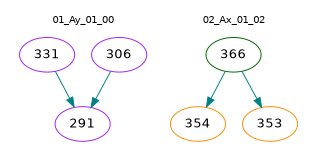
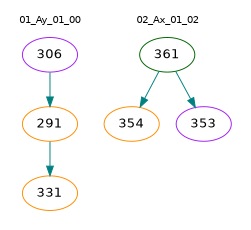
(47, 55) -> (50, 193)
(234, 55) -> (167, 55)
(62, 85) -> (50, 154)
(83, 124) -> (50, 124)
(270, 124) -> (204, 124)
